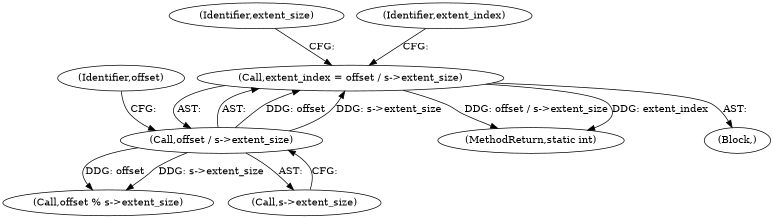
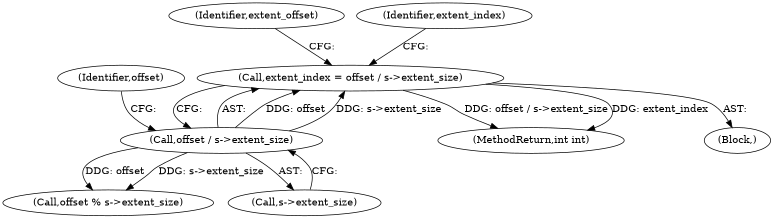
(257, 16) -> (257, 16)
(191, 109) -> (191, 109)
(531, 140) -> (531, 140)
